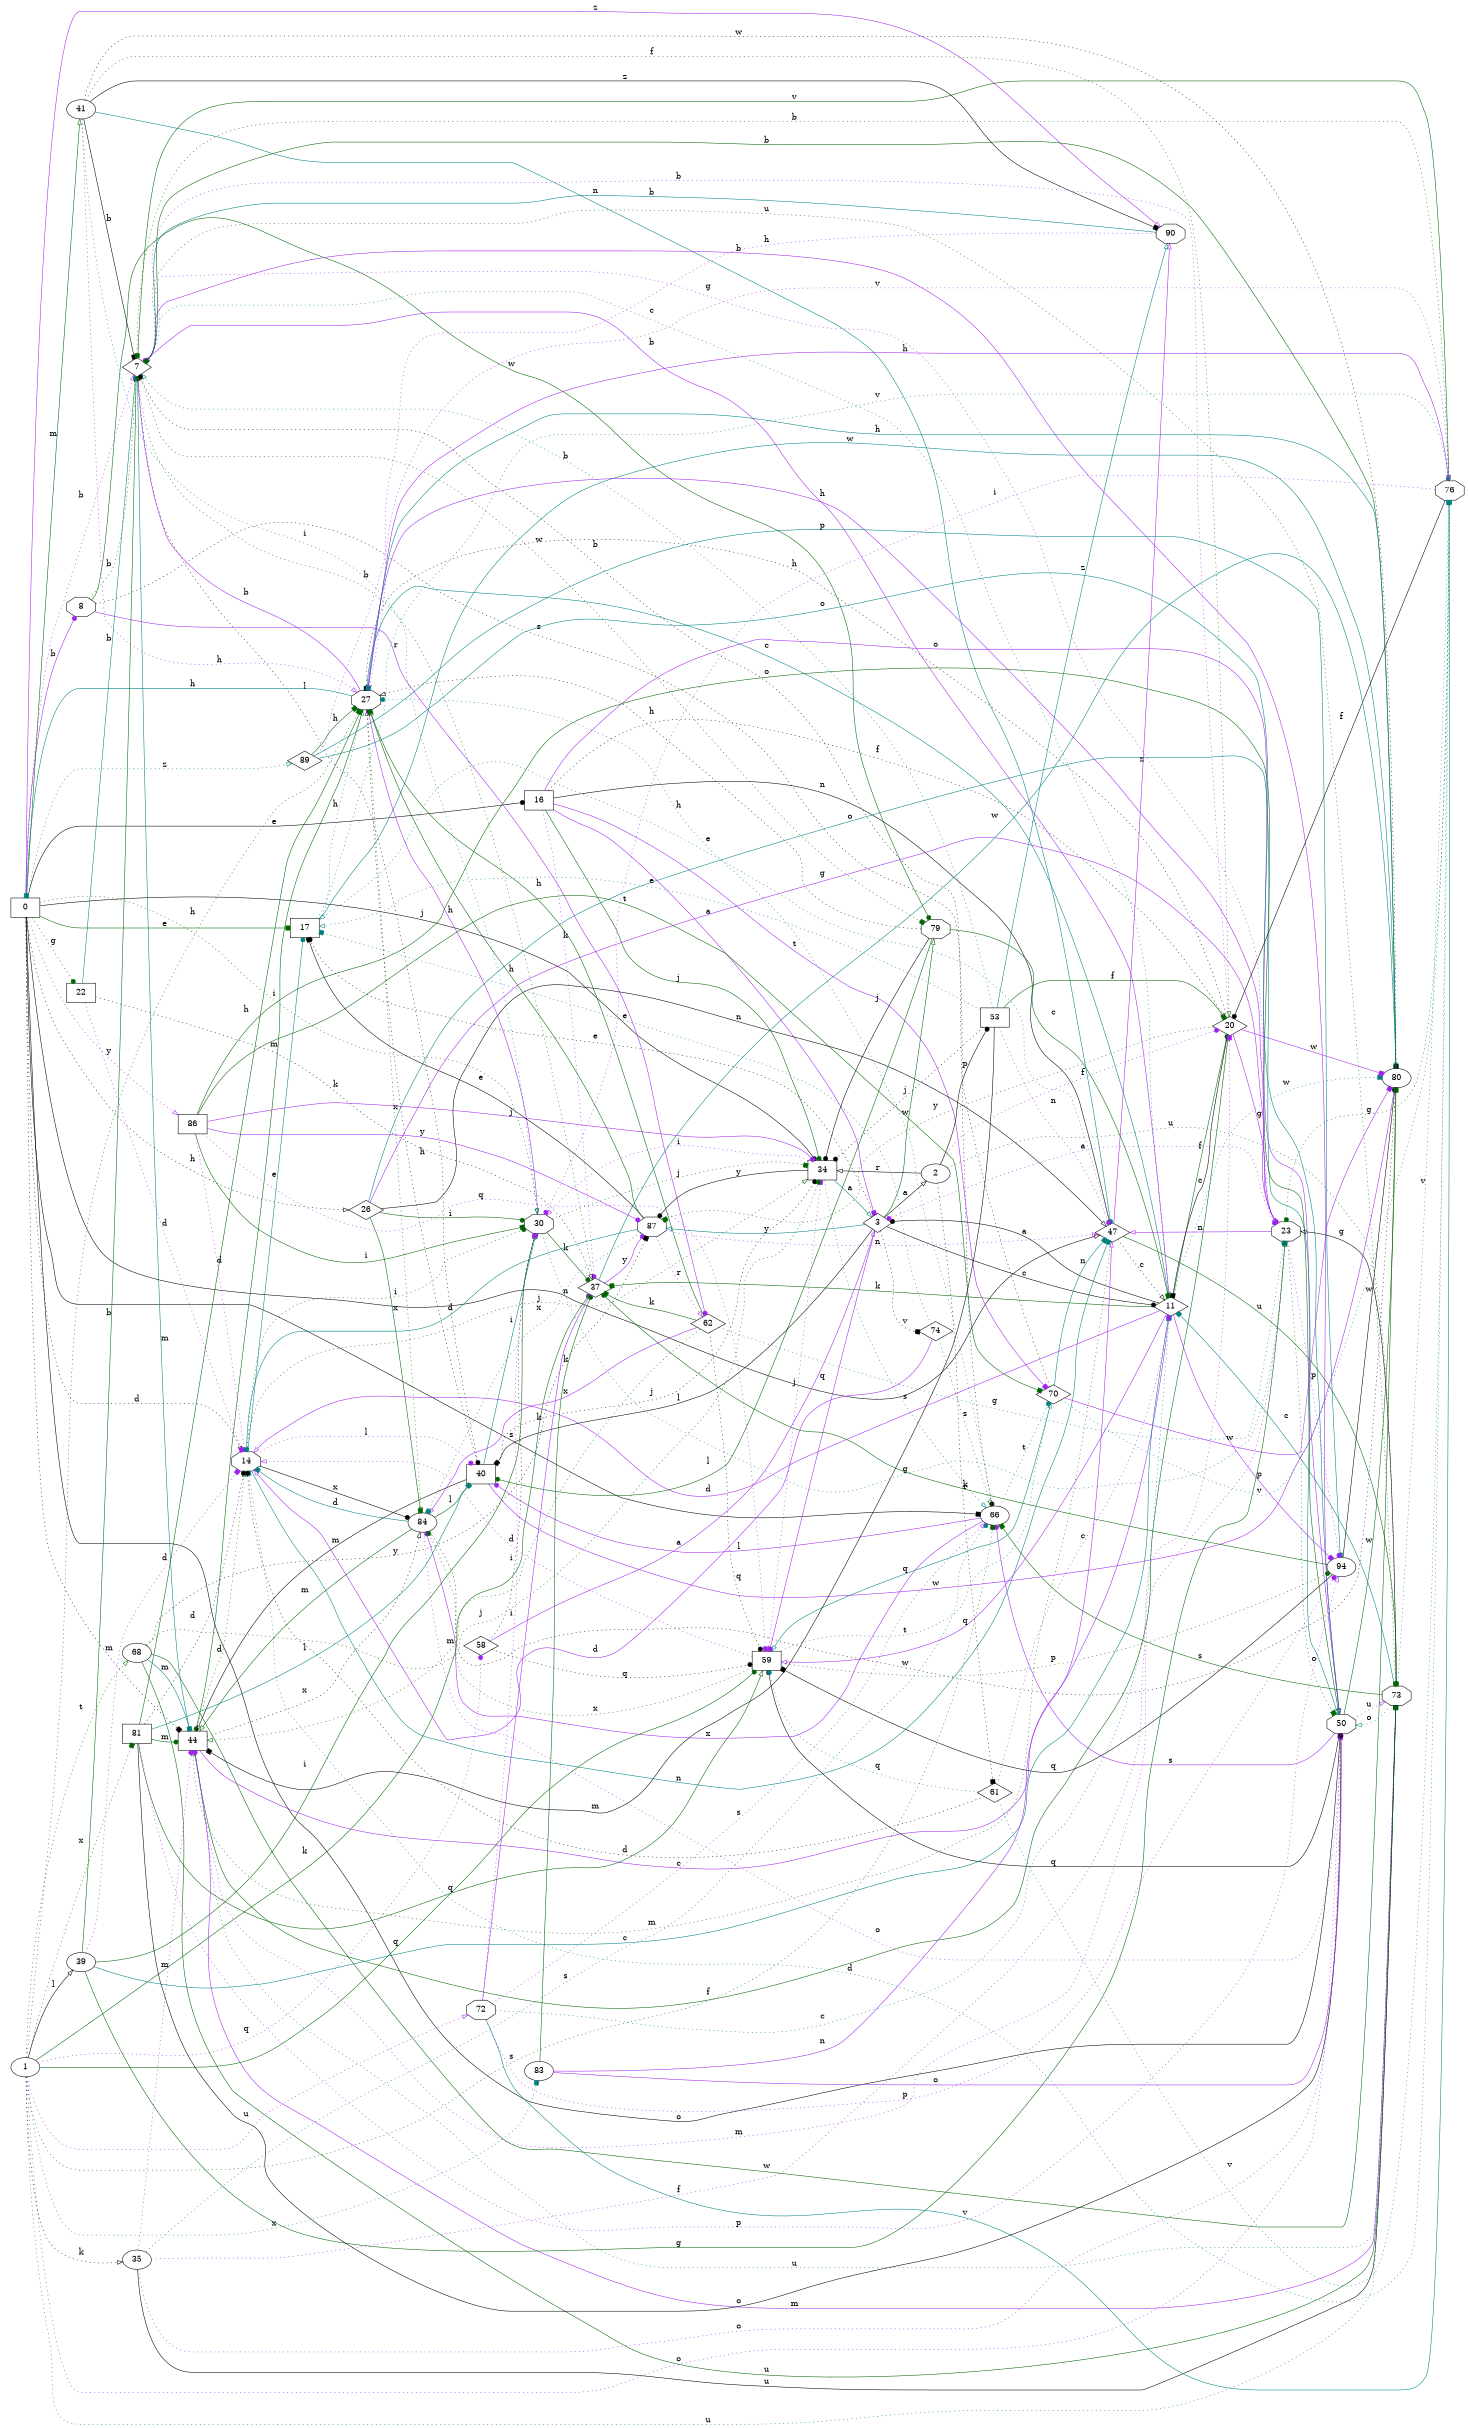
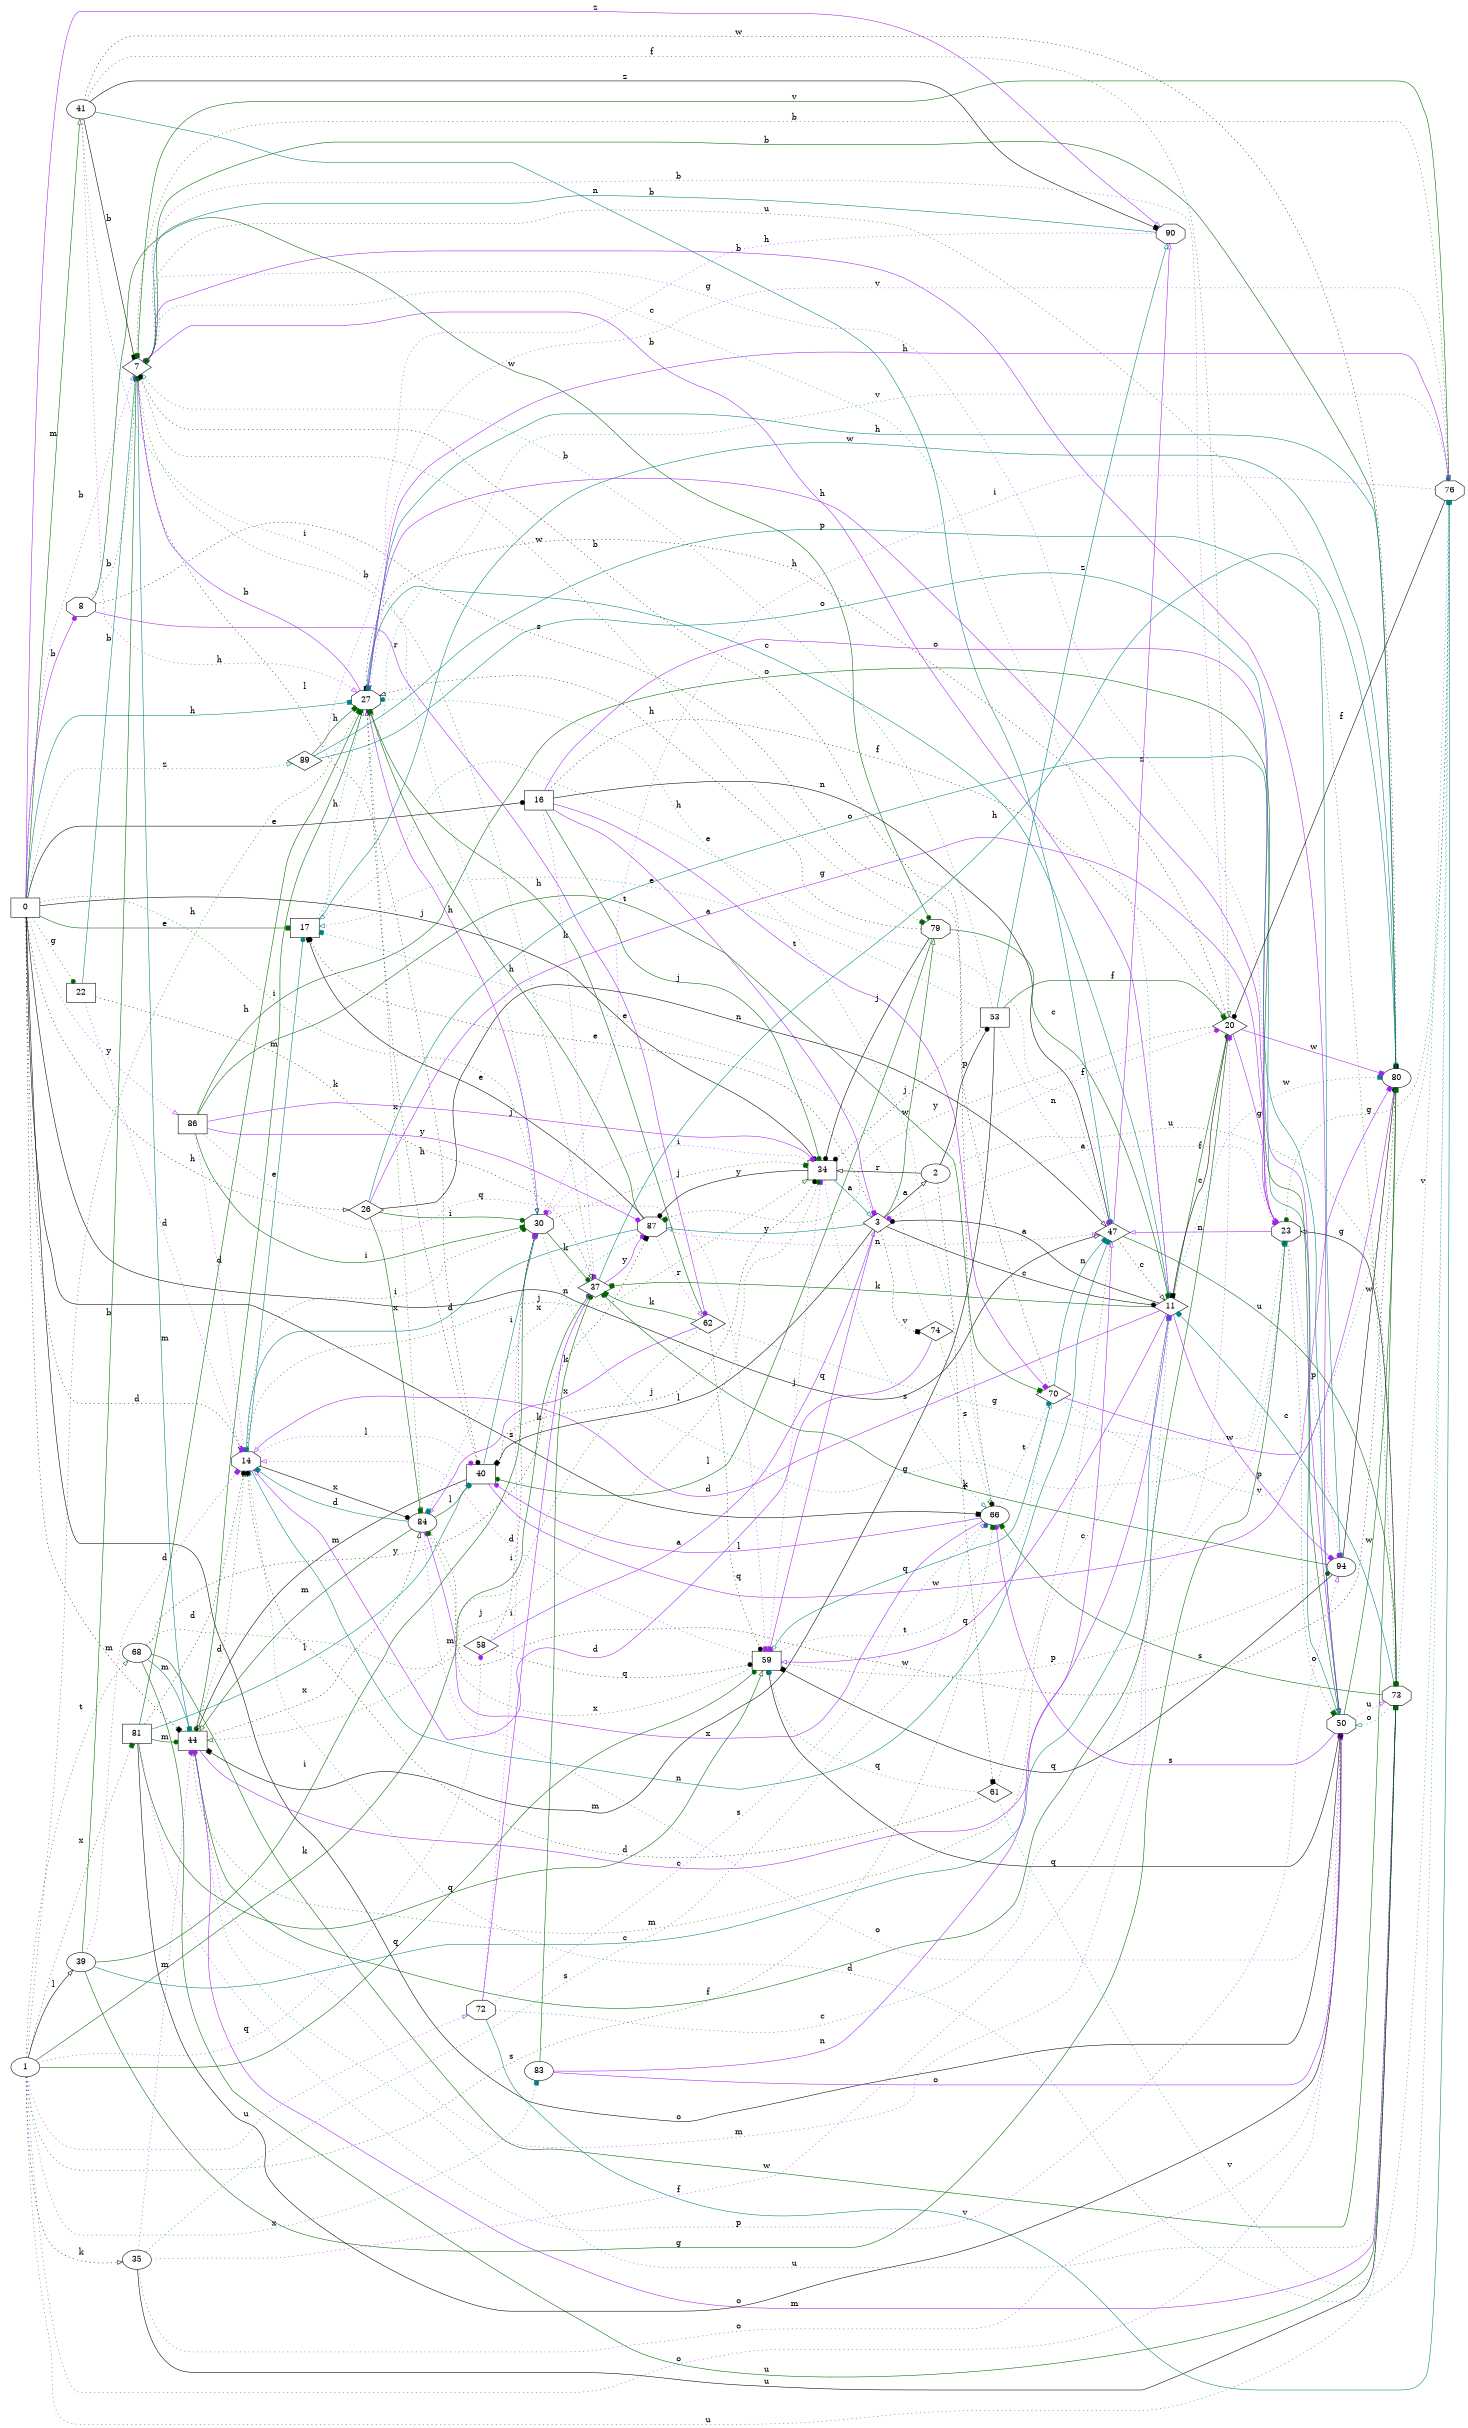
(119, 688) -> (115, 716)
(995, 816) -> (995, 816)
(989, 2072) -> none
